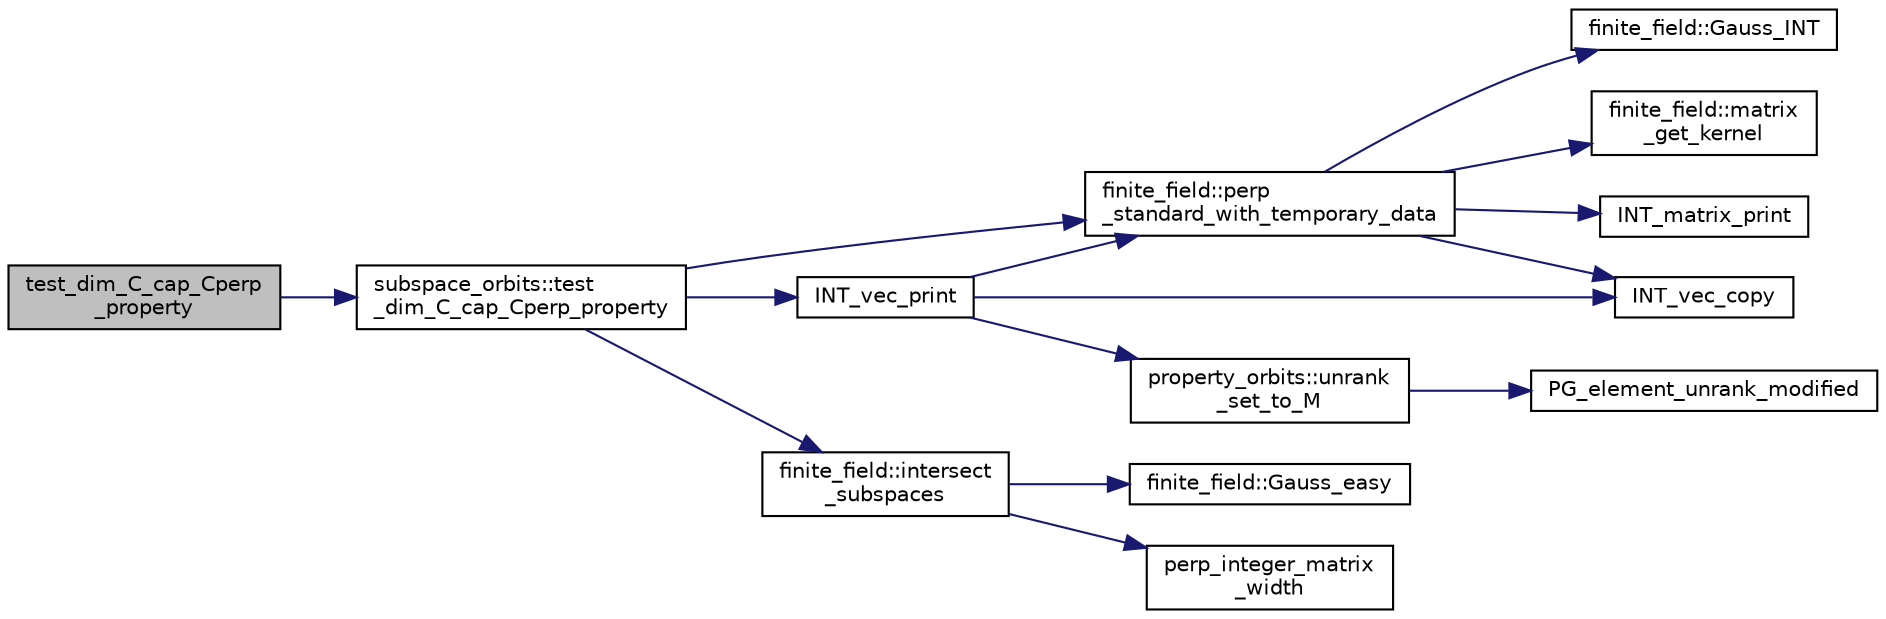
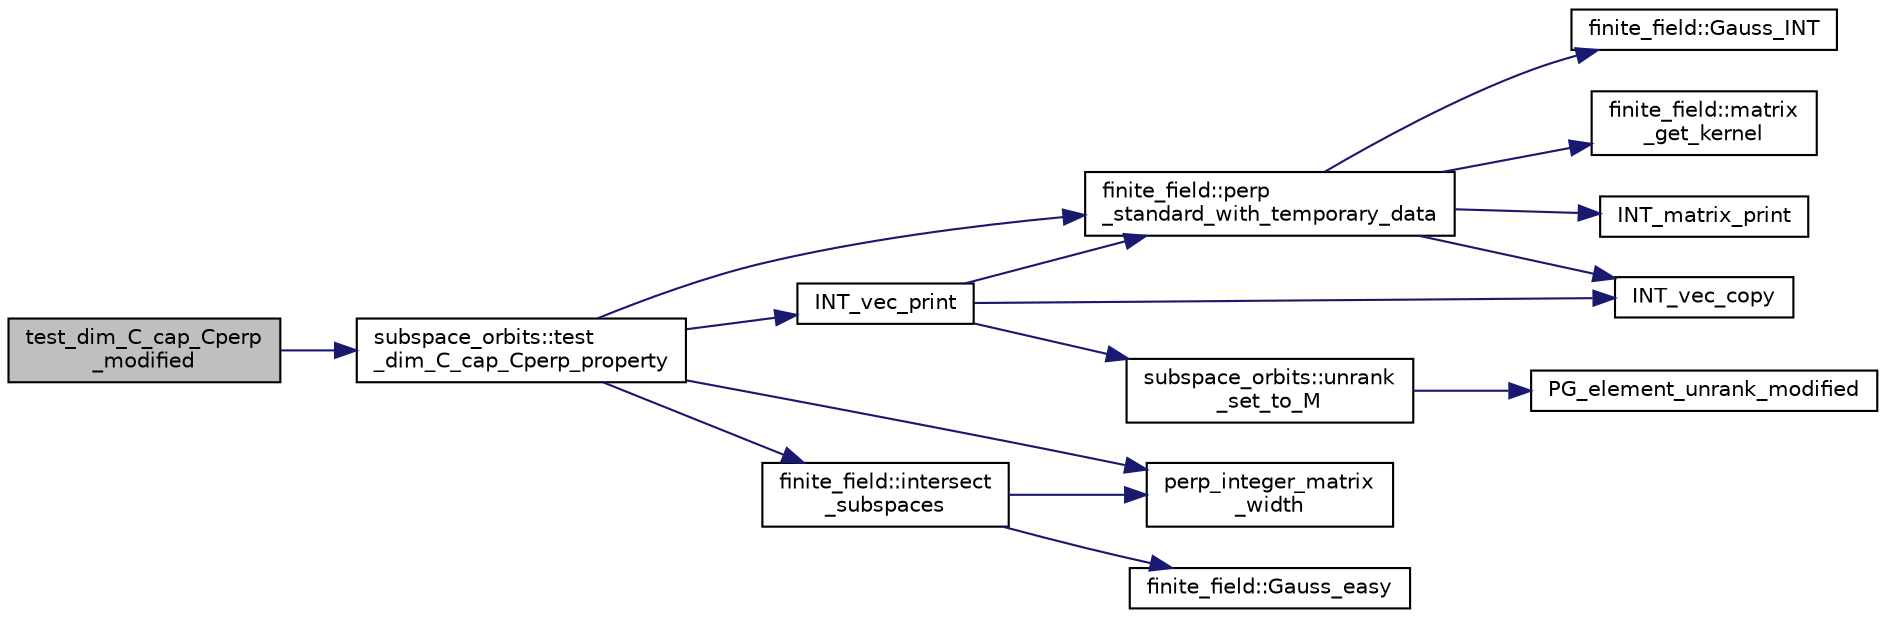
(144, 297) -> (144, 350)
(1270, 391) -> (1270, 391)
none -> (906, 422)
